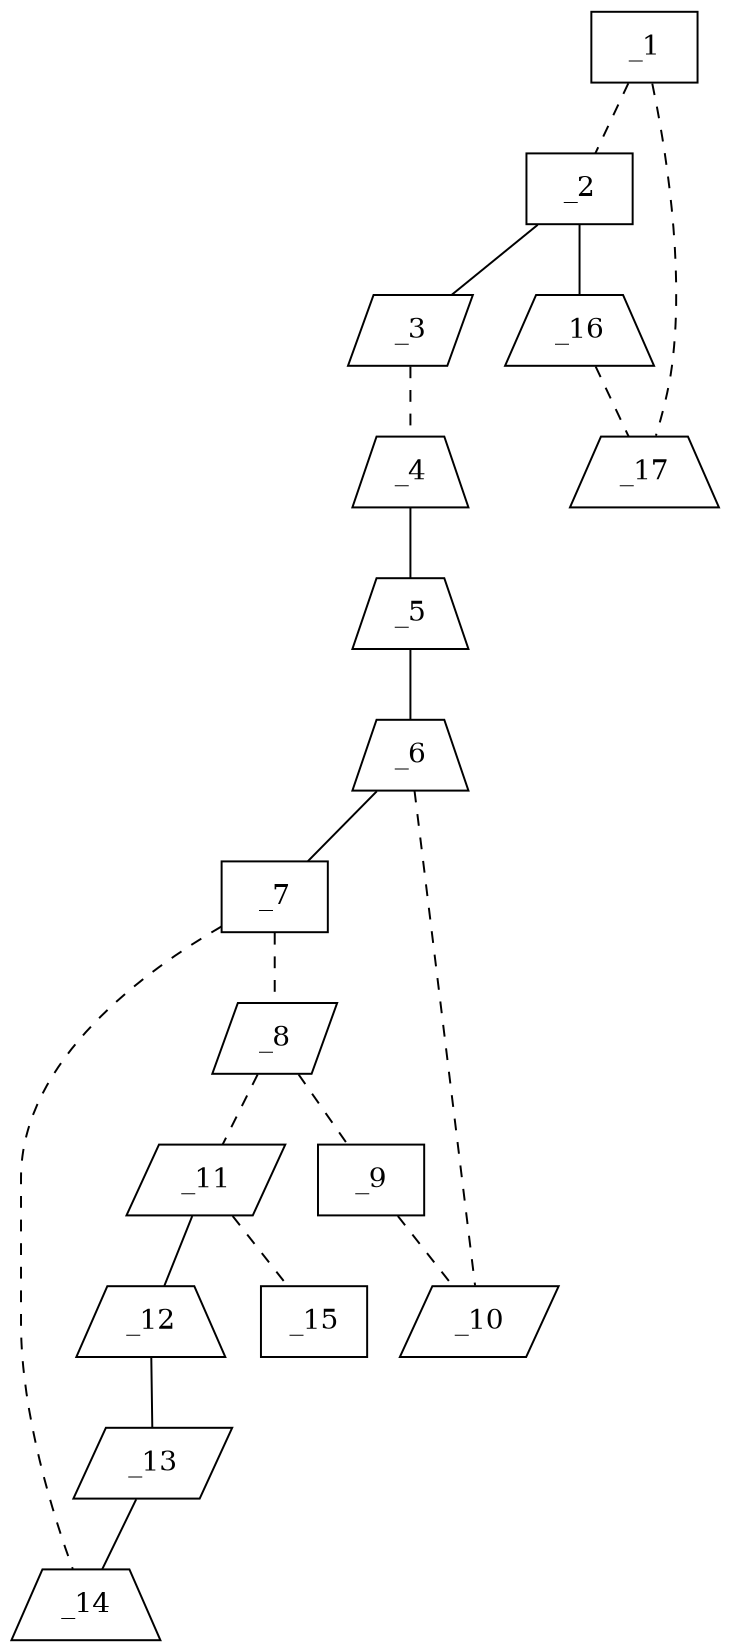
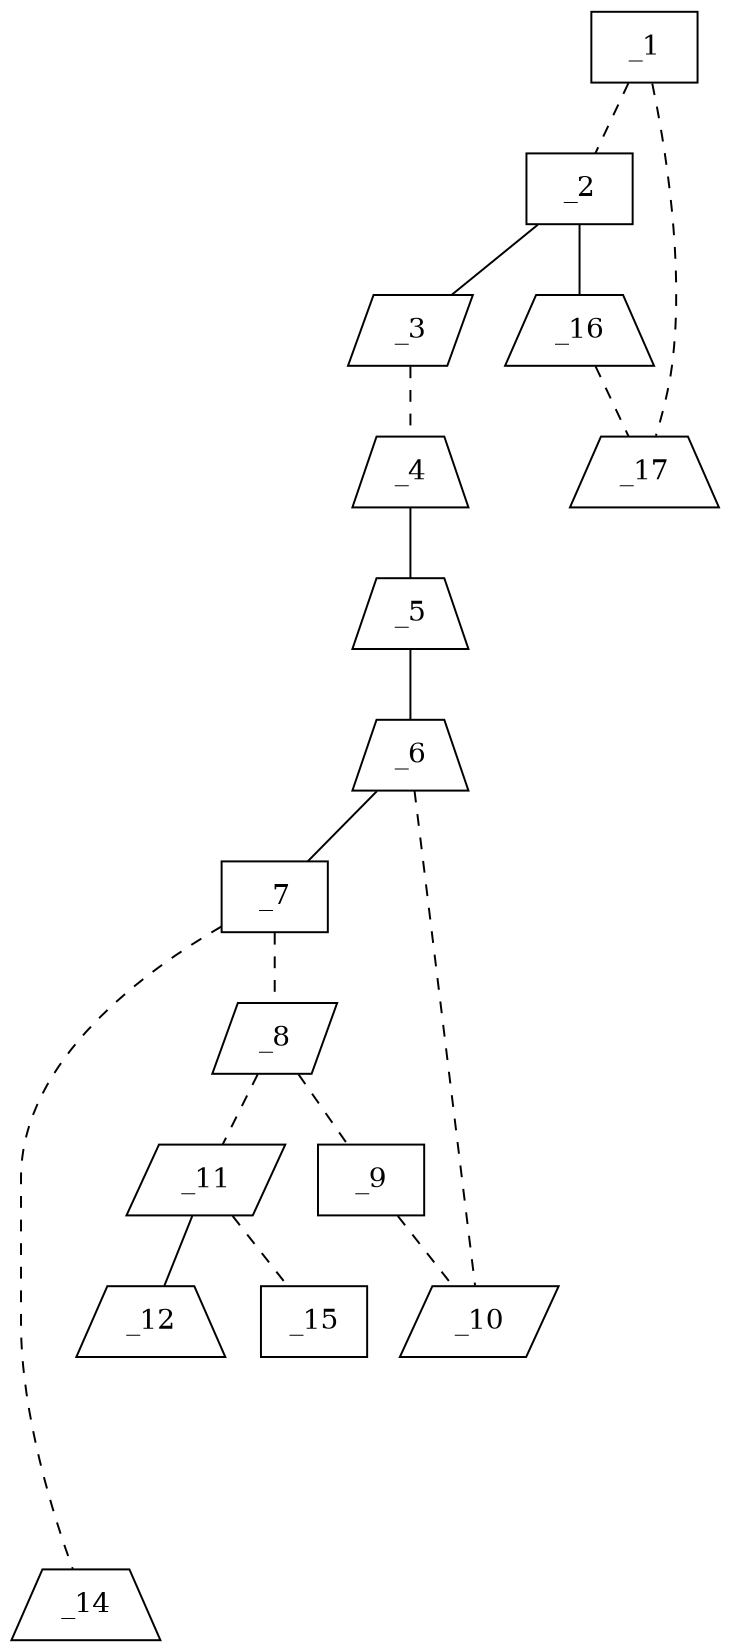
(153, 1463) -> none
